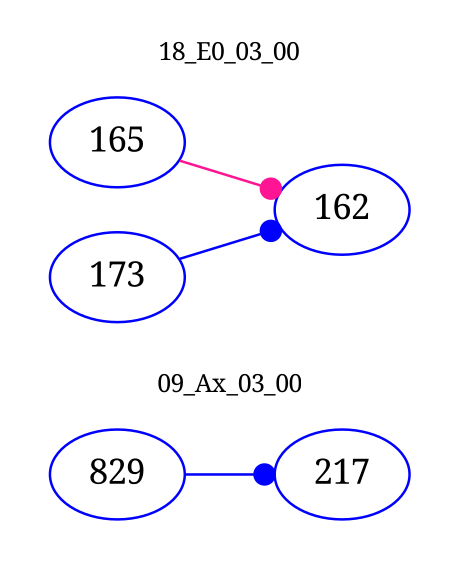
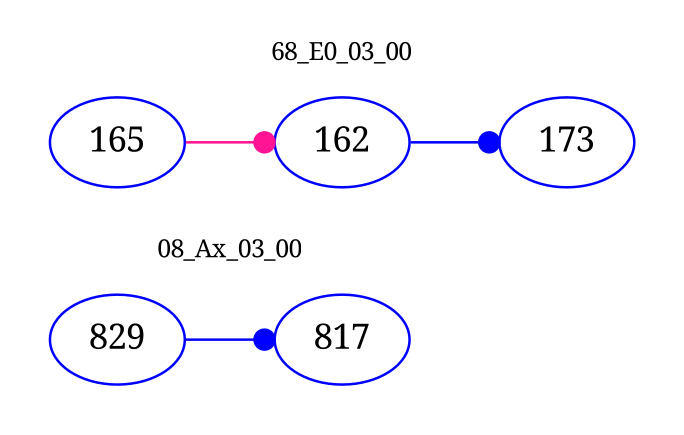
(230, 54) -> (342, 54)
(220, 246) -> (445, 142)
(230, 386) -> (230, 251)
(342, 474) -> (342, 340)
